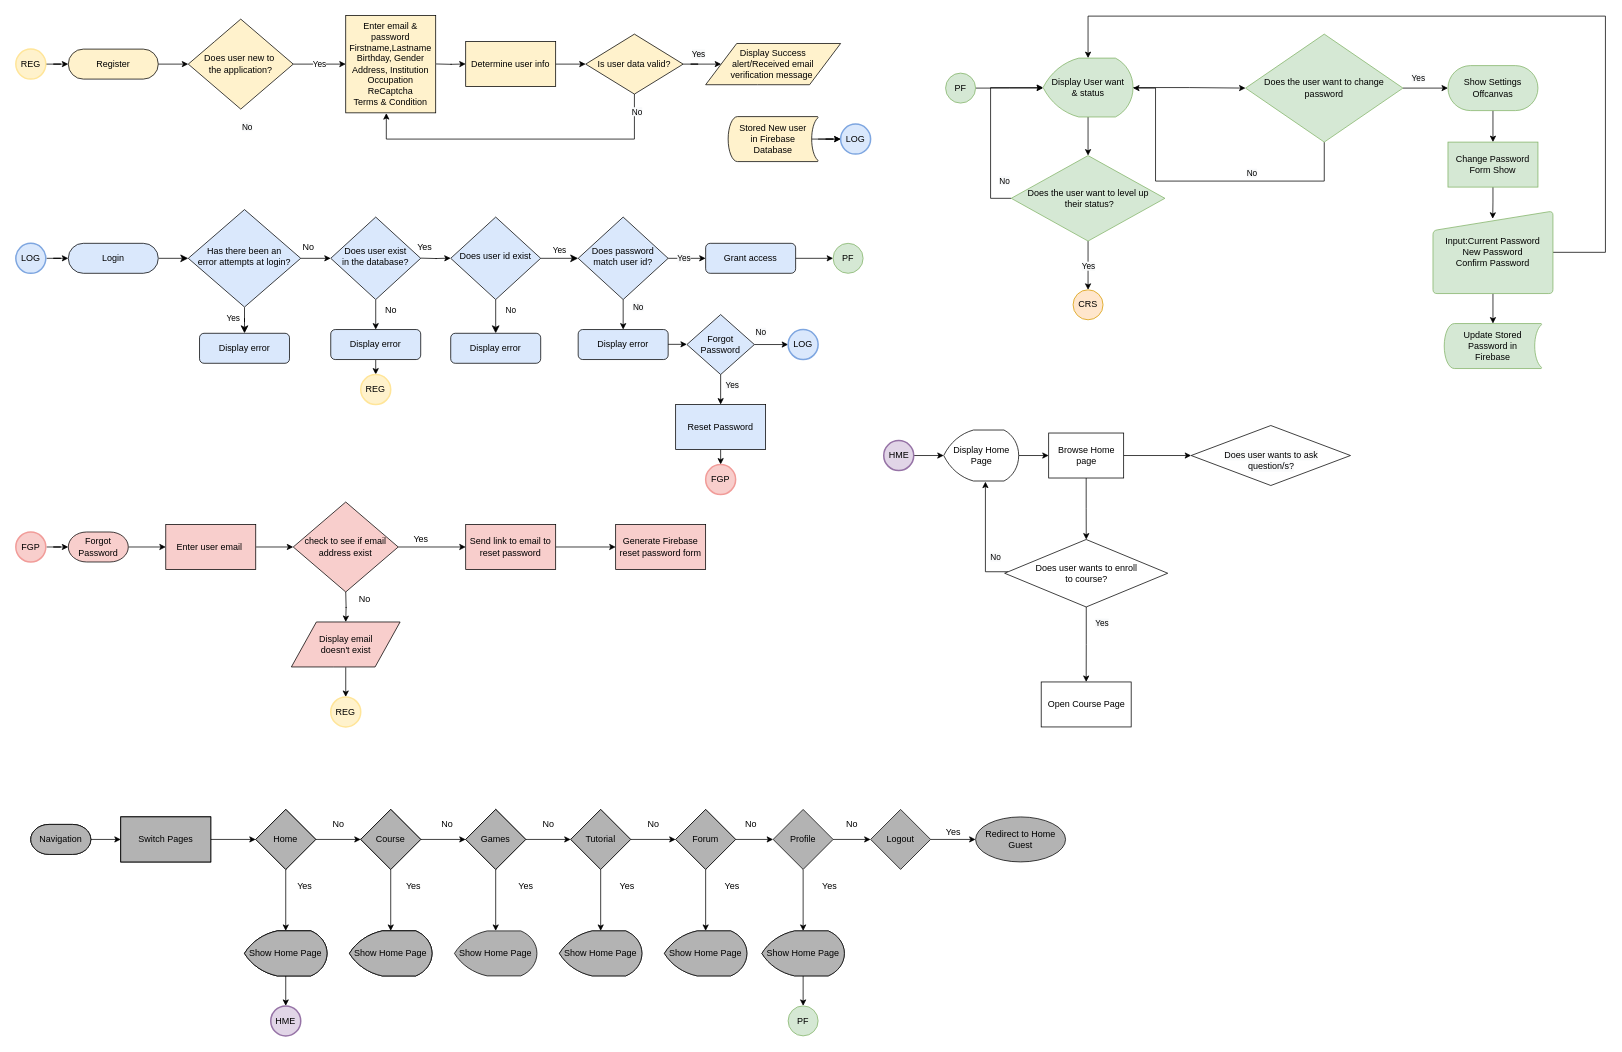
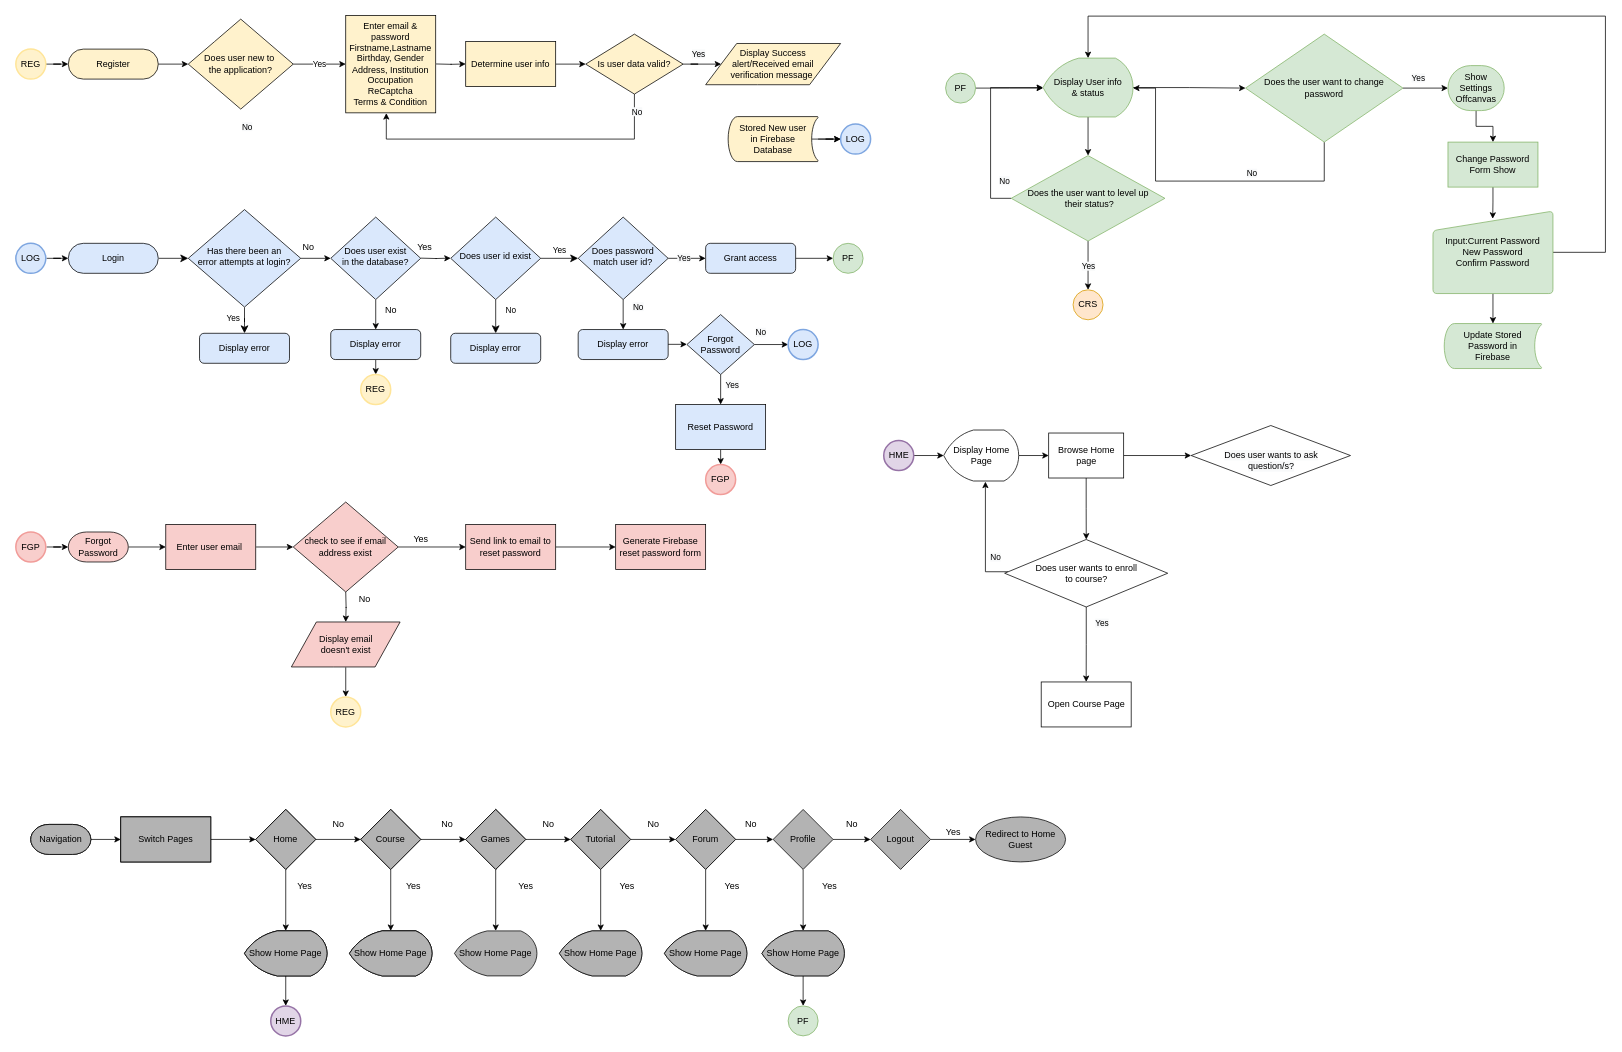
(1088, 87) -> (1088, 87)
(1493, 88) -> (1476, 88)
